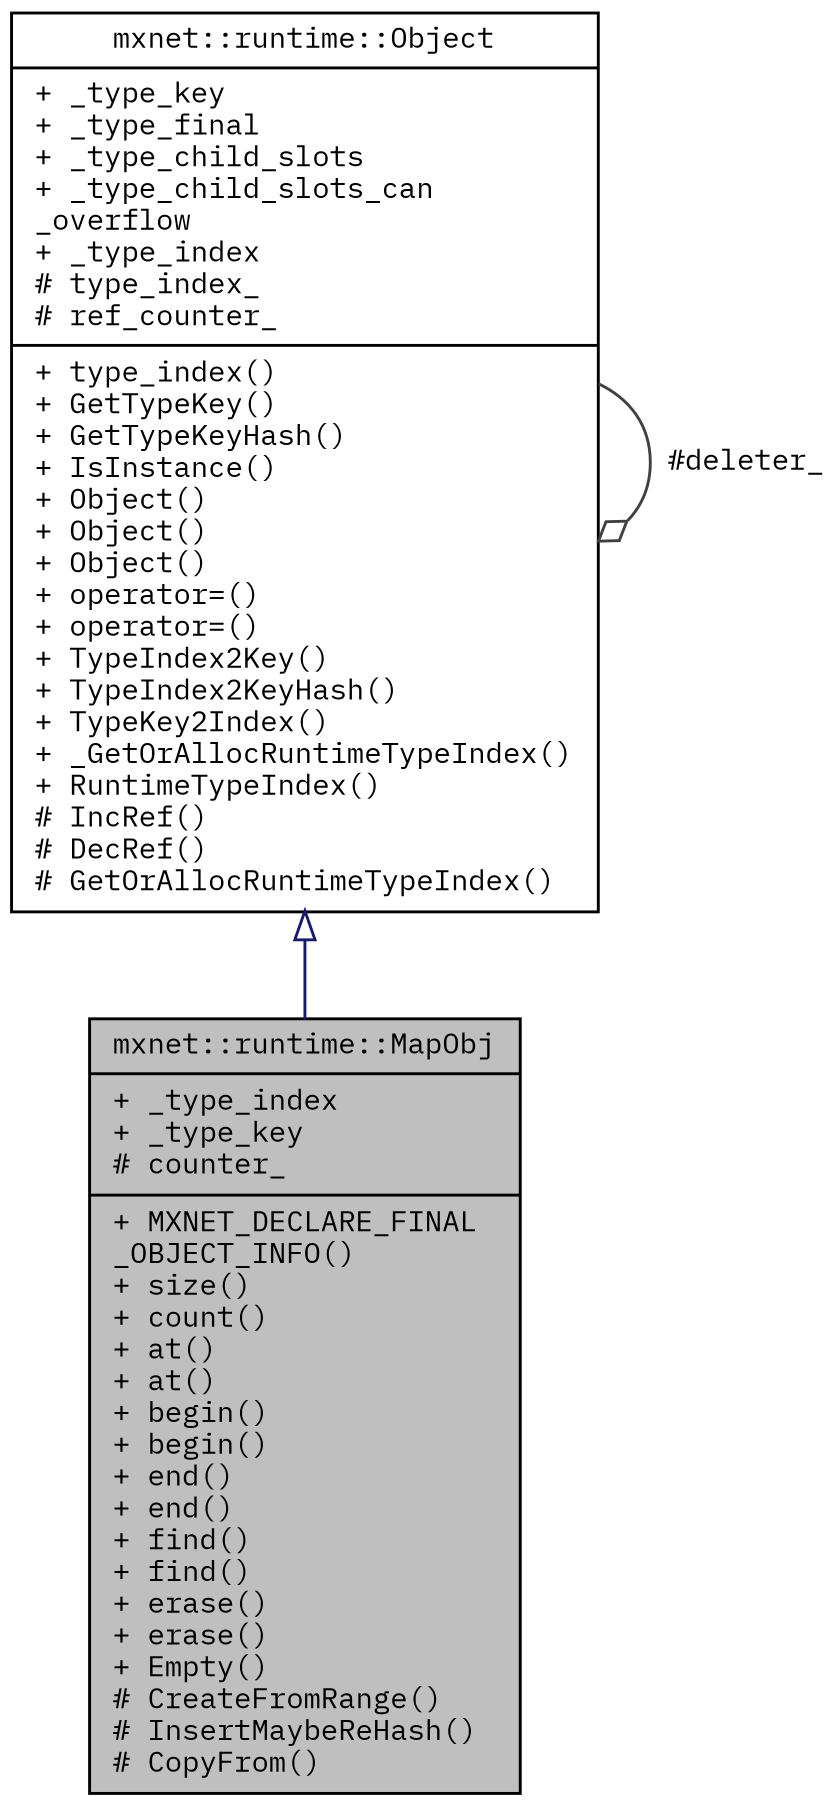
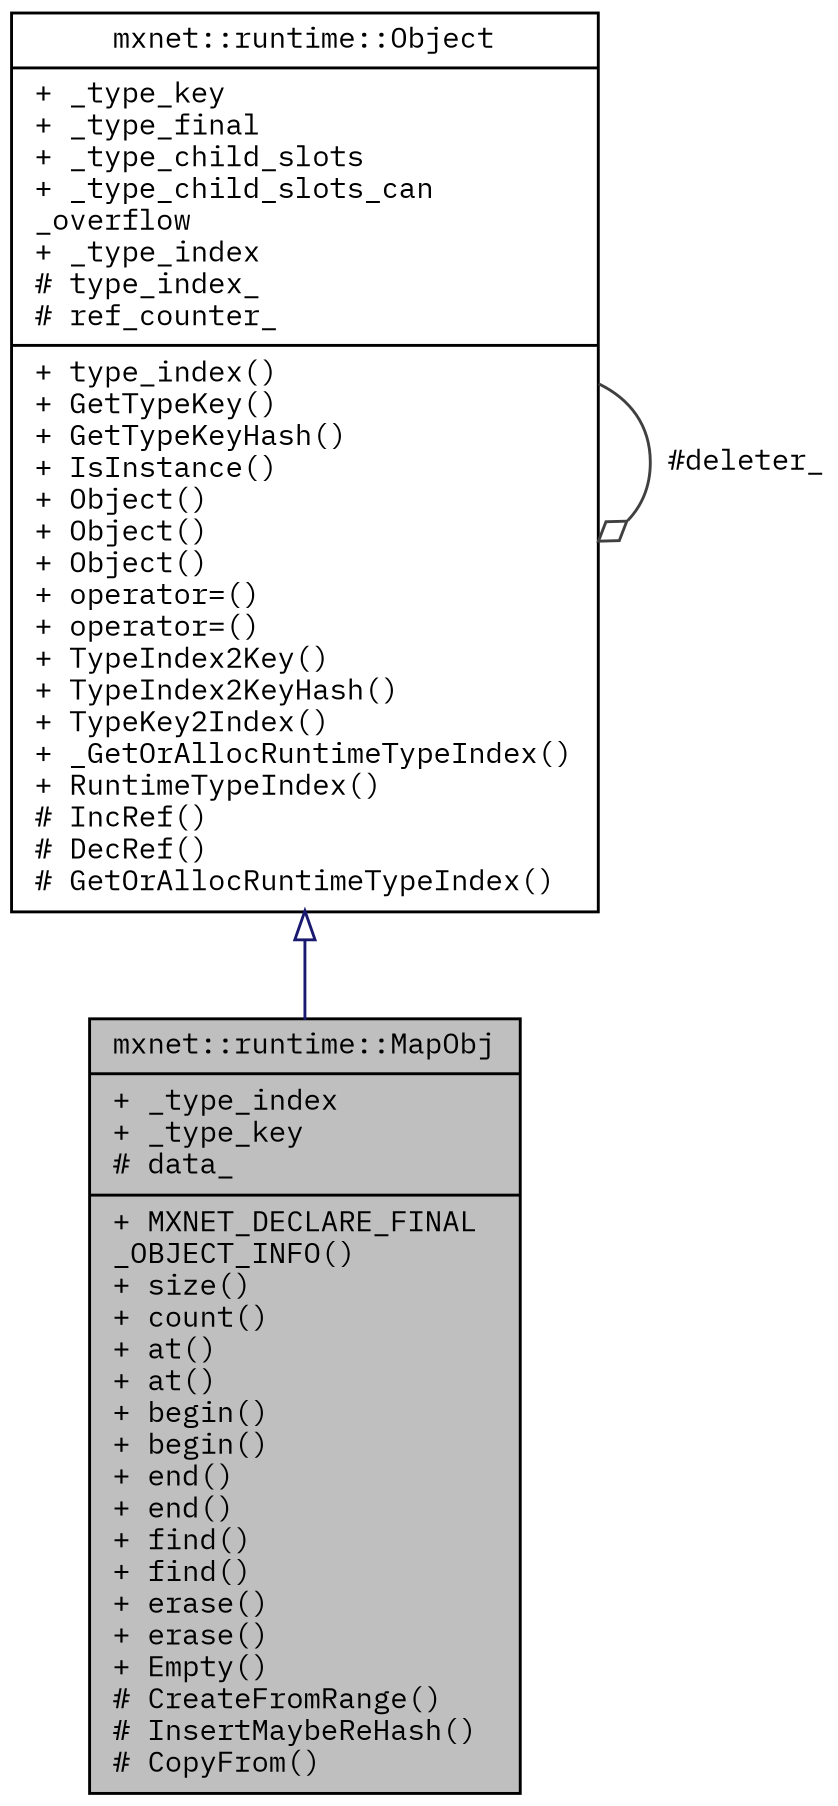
(201, 1165) -> (175, 1165)
